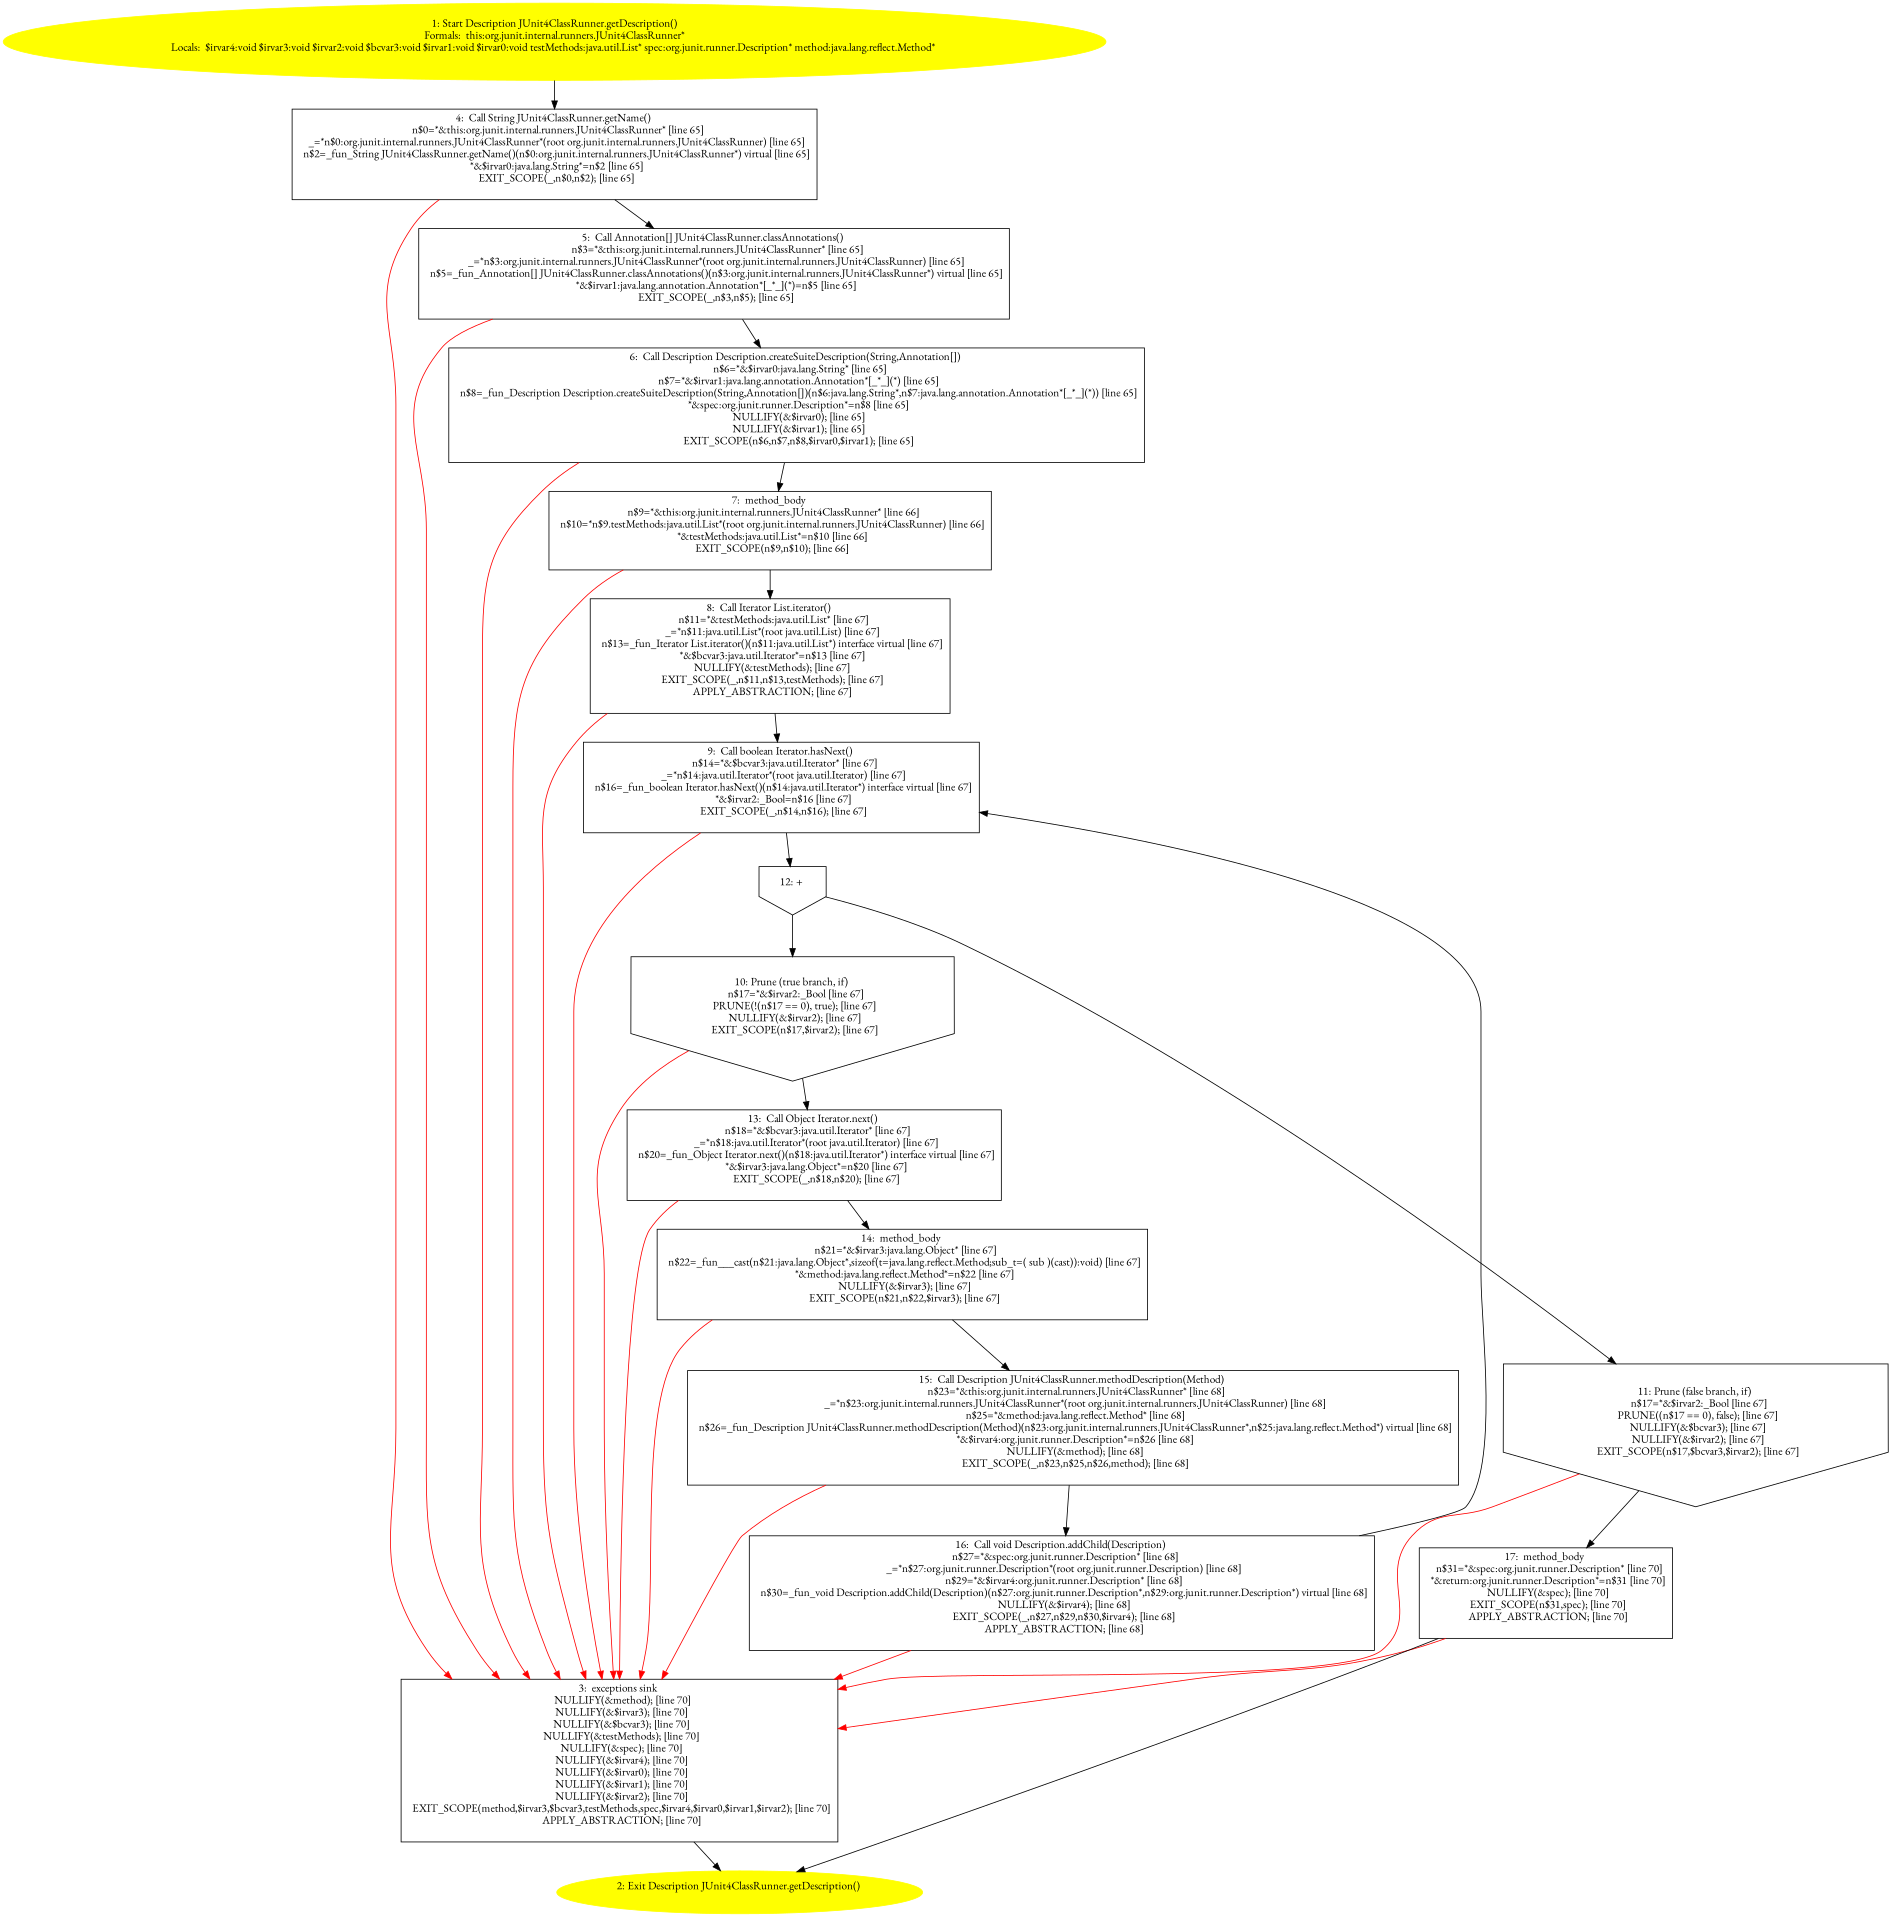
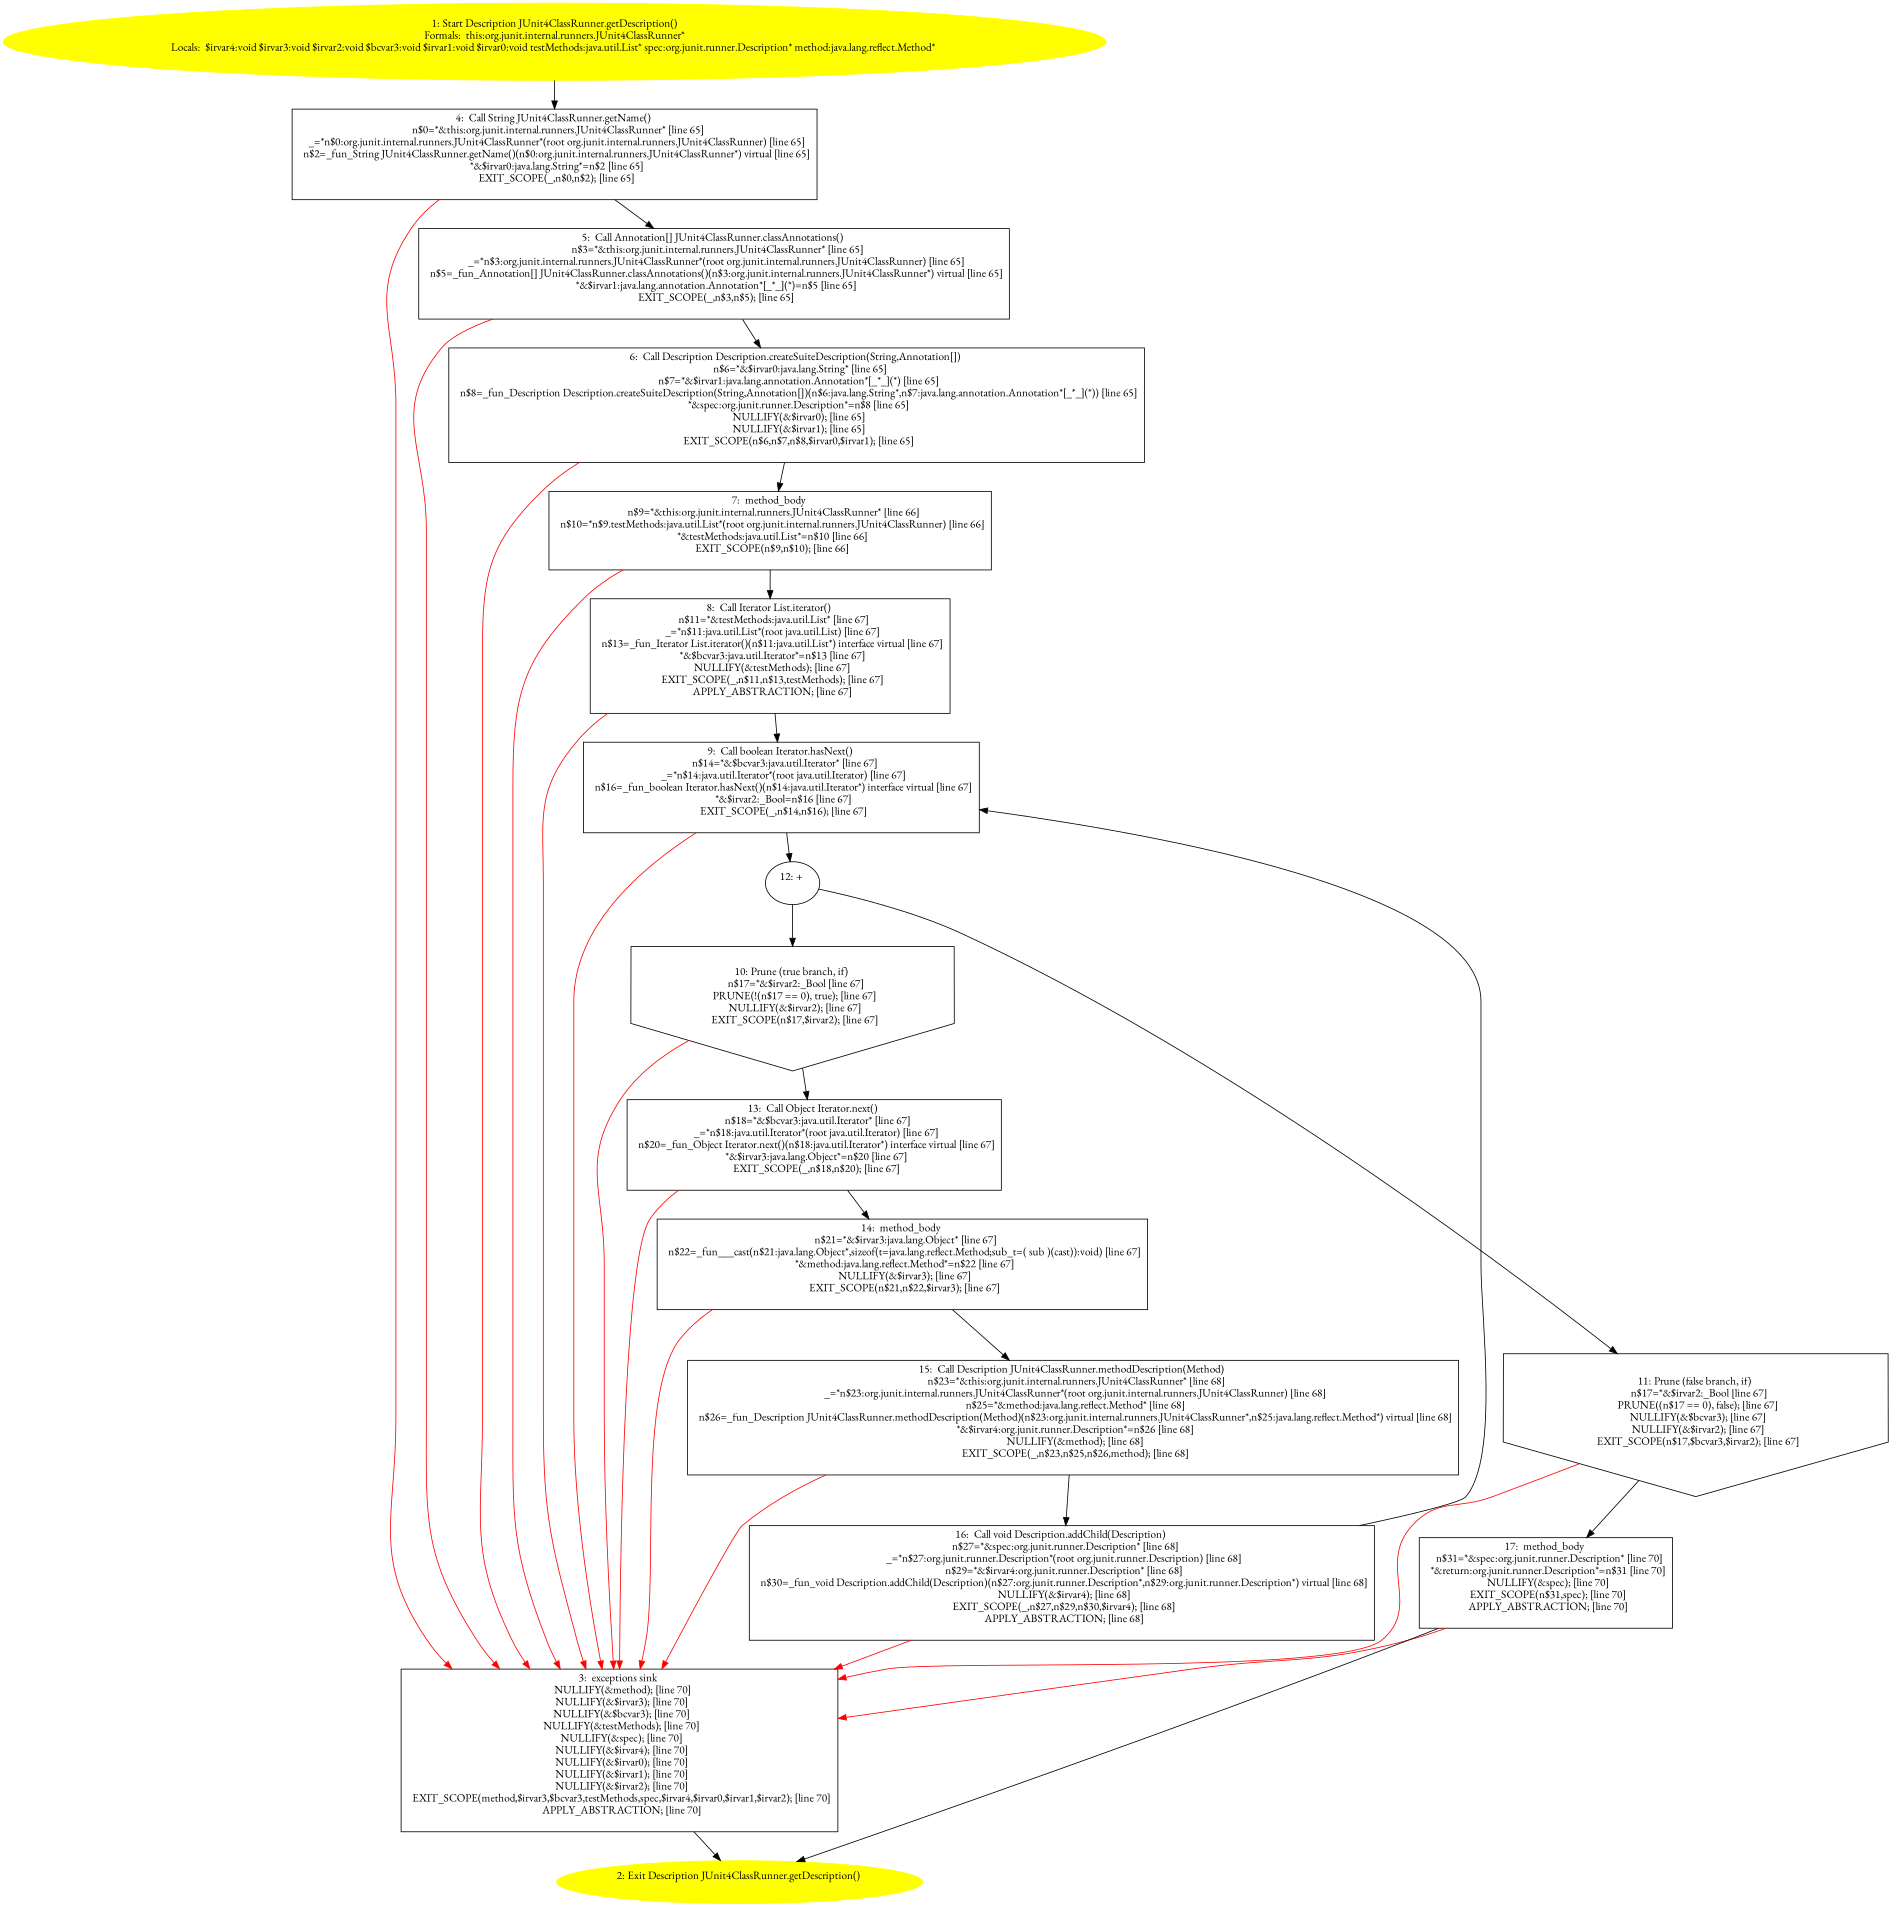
(793, 888) -> (793, 883)
